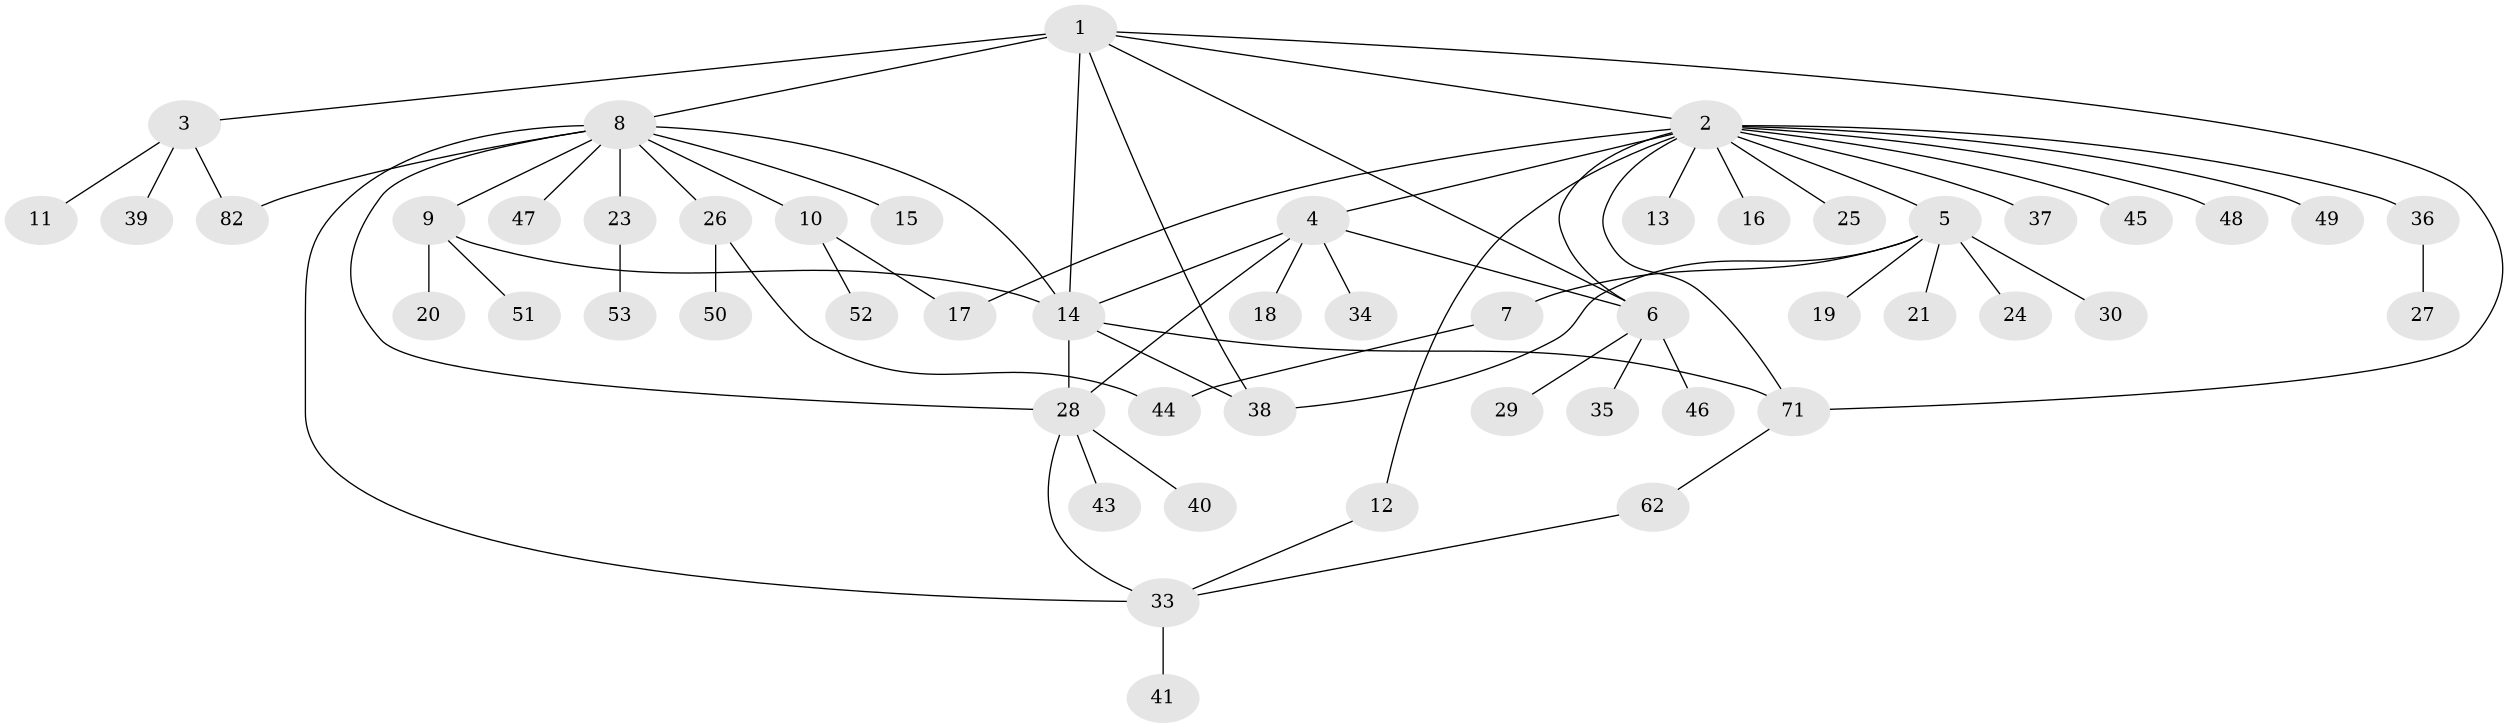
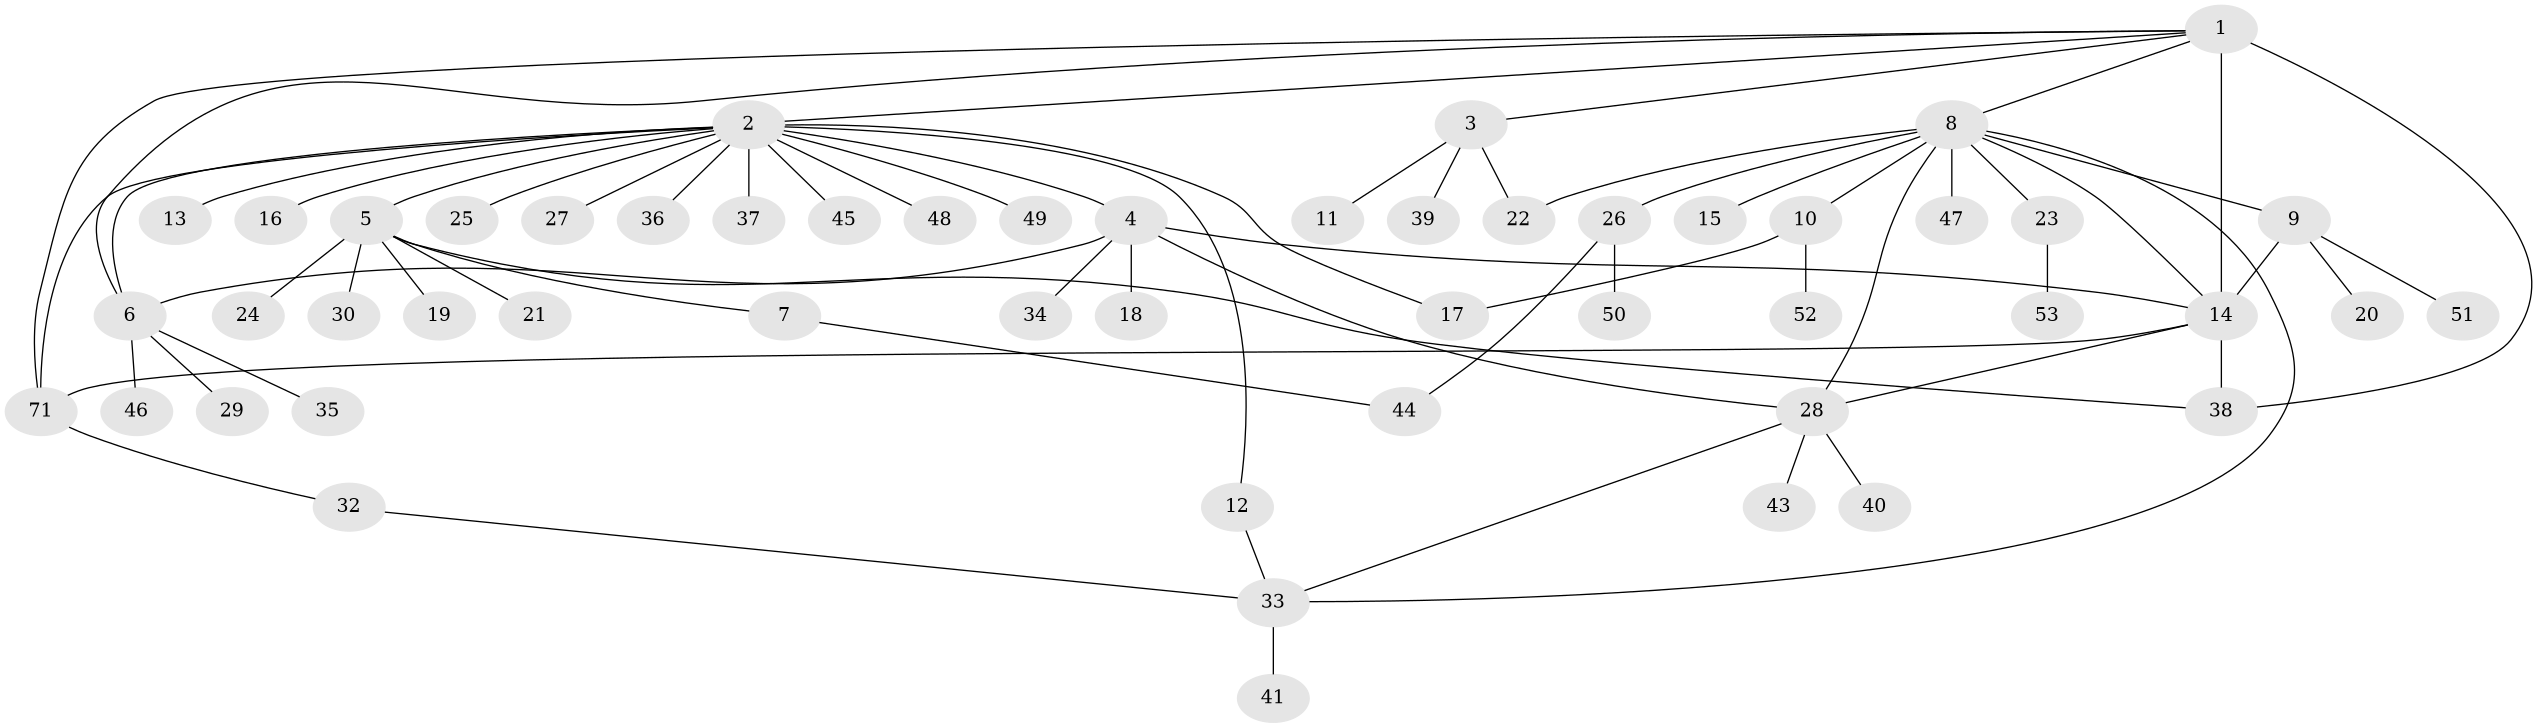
(232, 220) -> (1519, 220)
(2423, 268) -> (653, 173)
(1653, 507) -> (349, 507)
